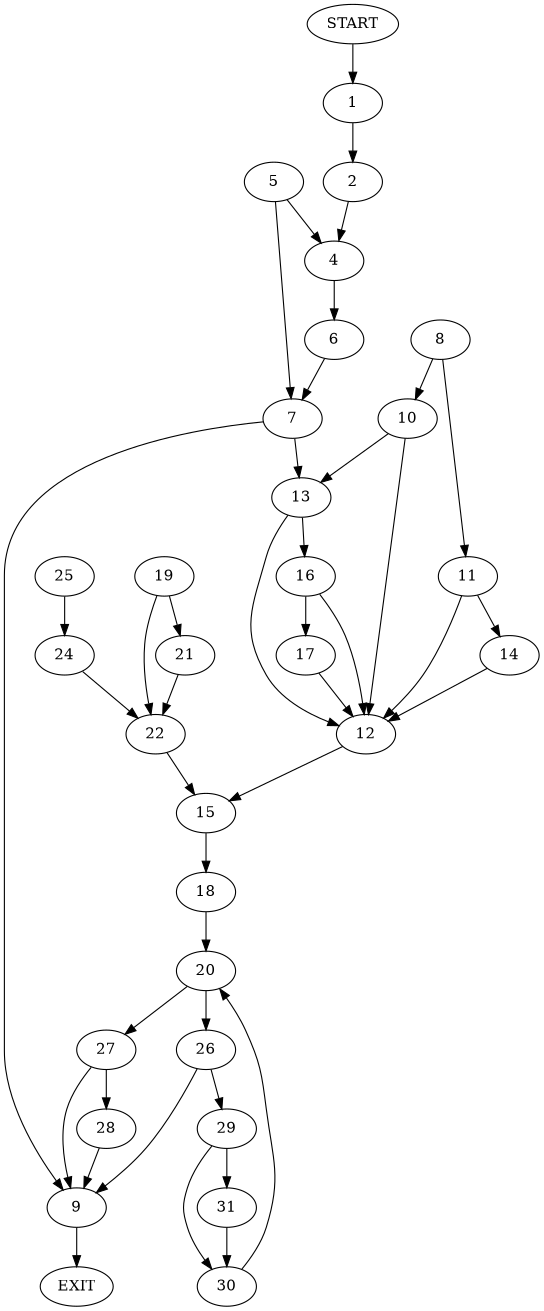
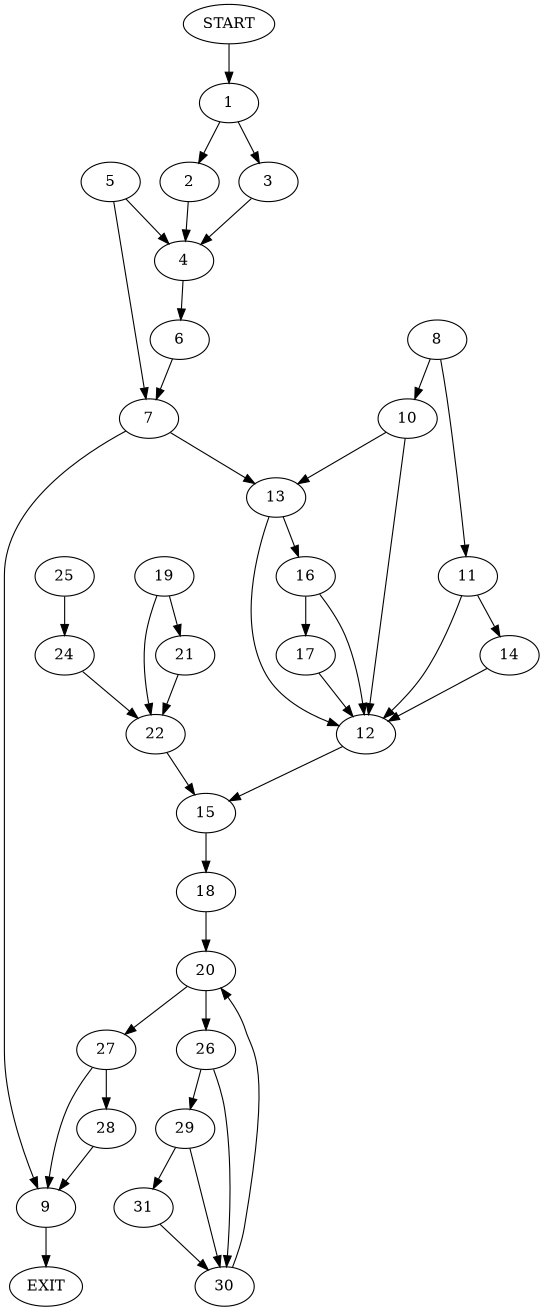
none -> (268, 182)
(158, 1133) -> (229, 1162)
